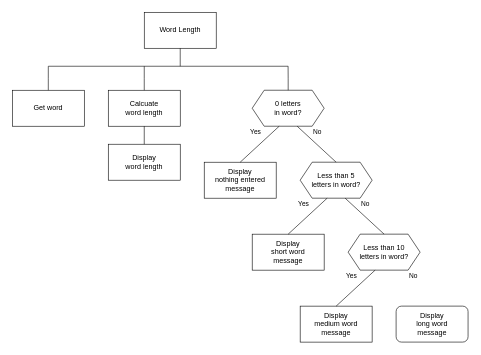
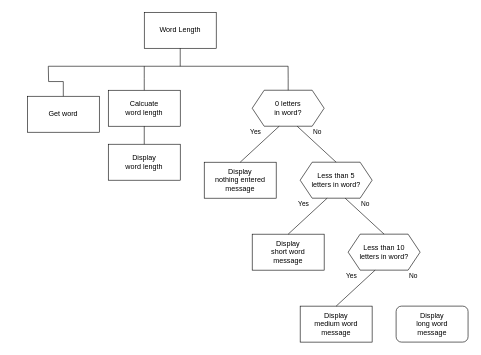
(48, 108) -> (63, 114)
